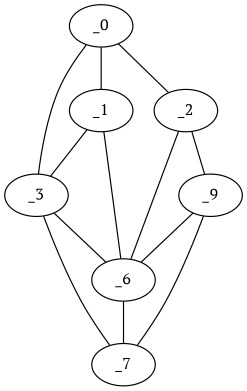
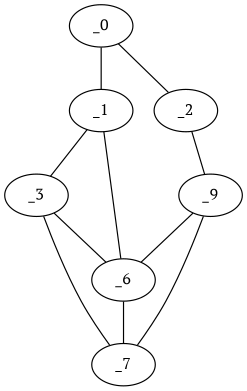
(53, 106) -> none
(155, 195) -> none
